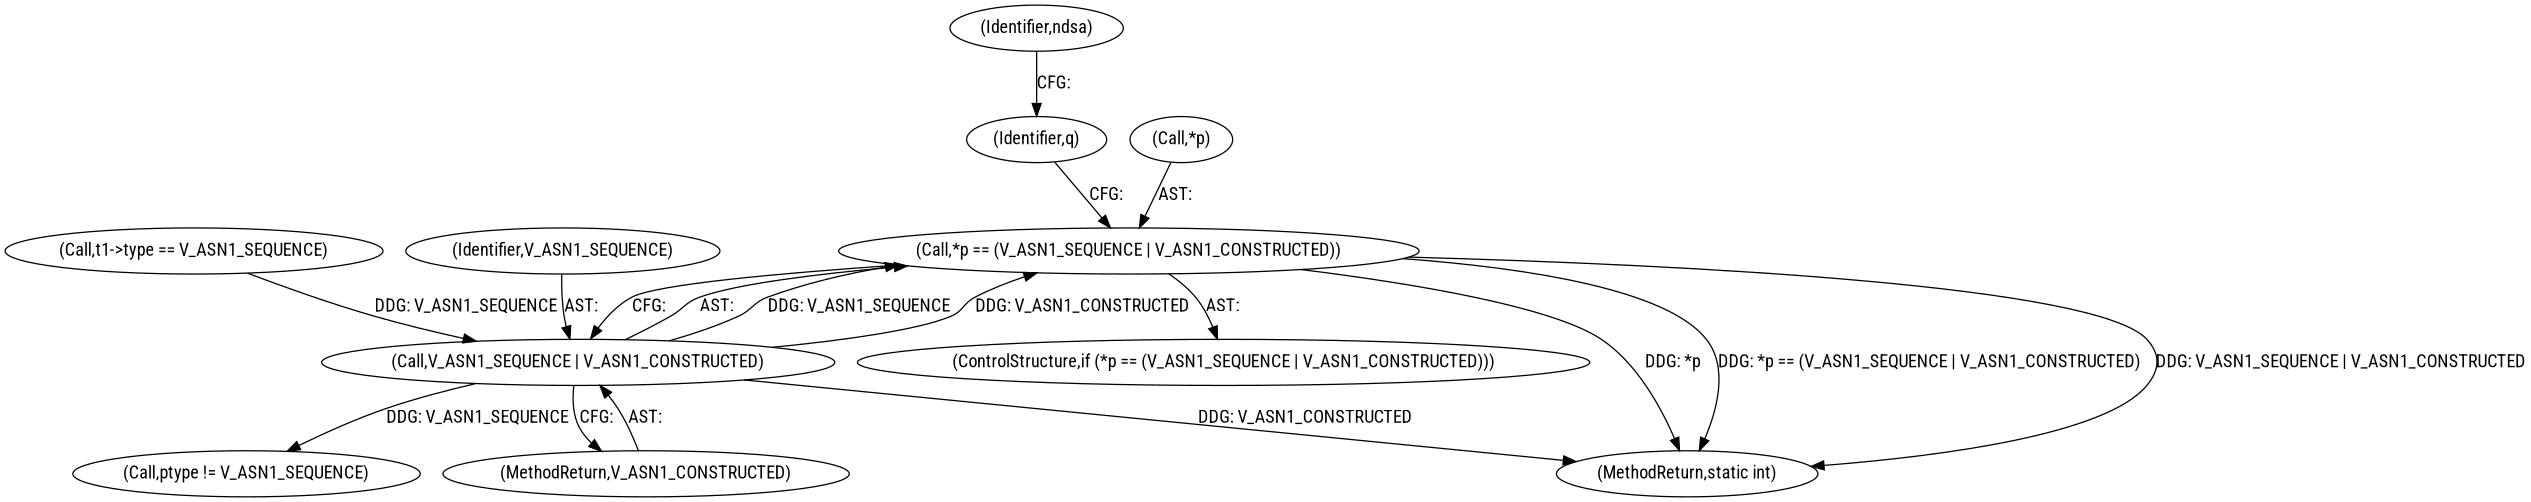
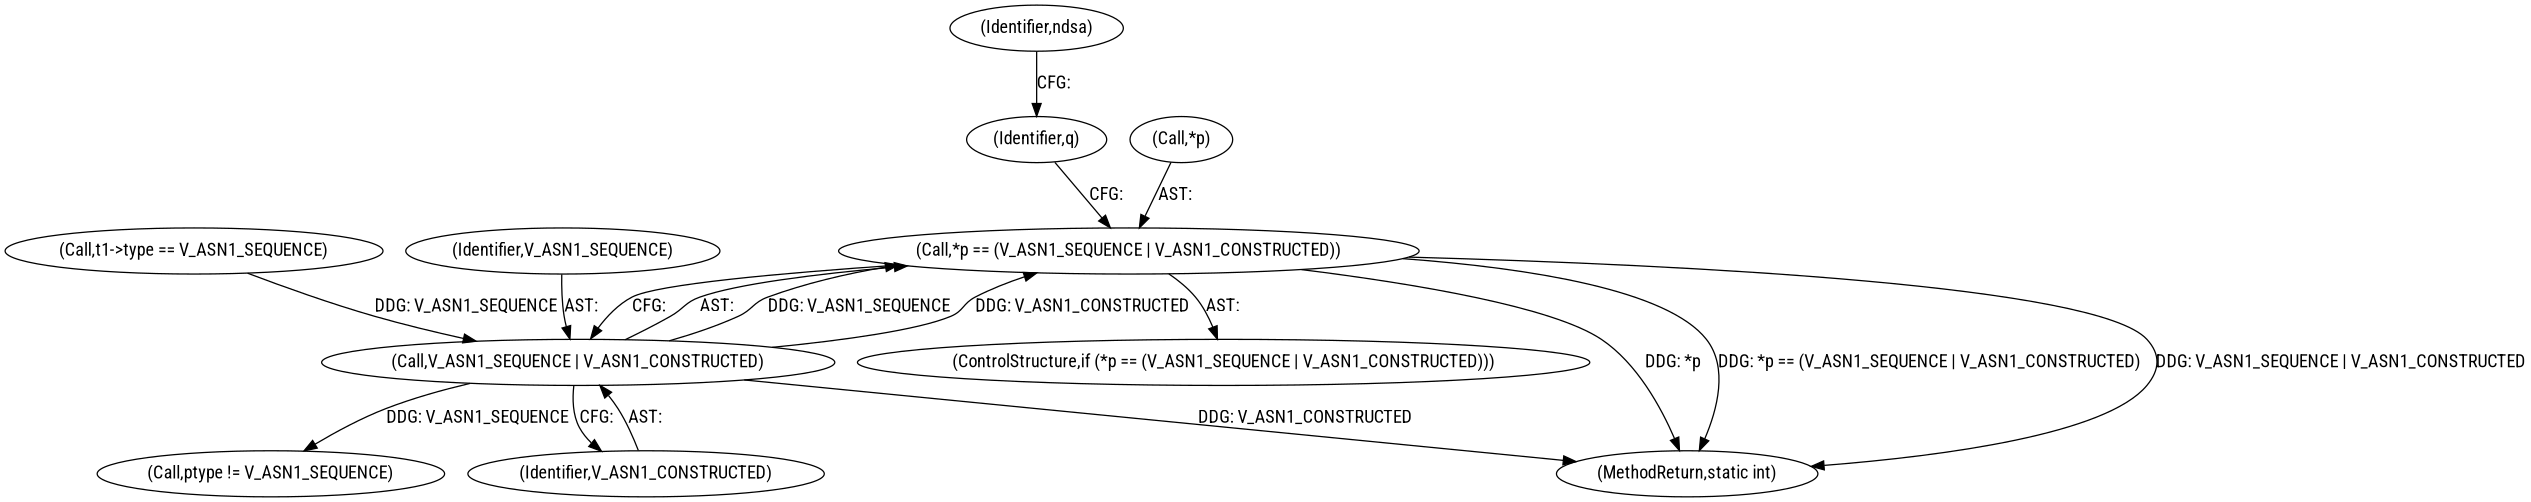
(646, 474) -> (646, 474)
